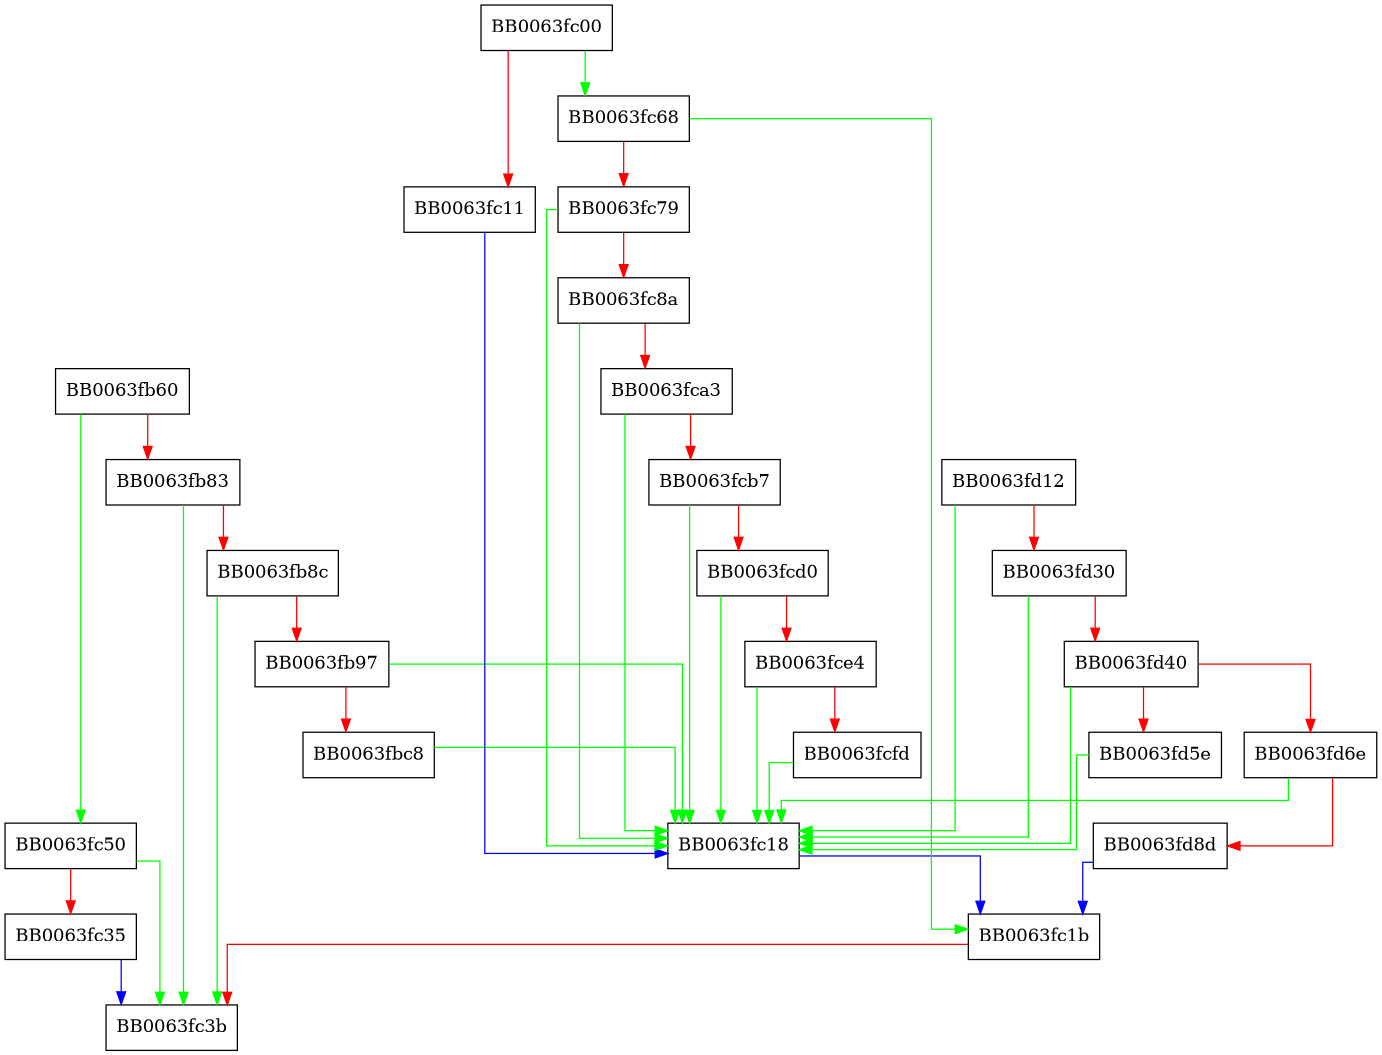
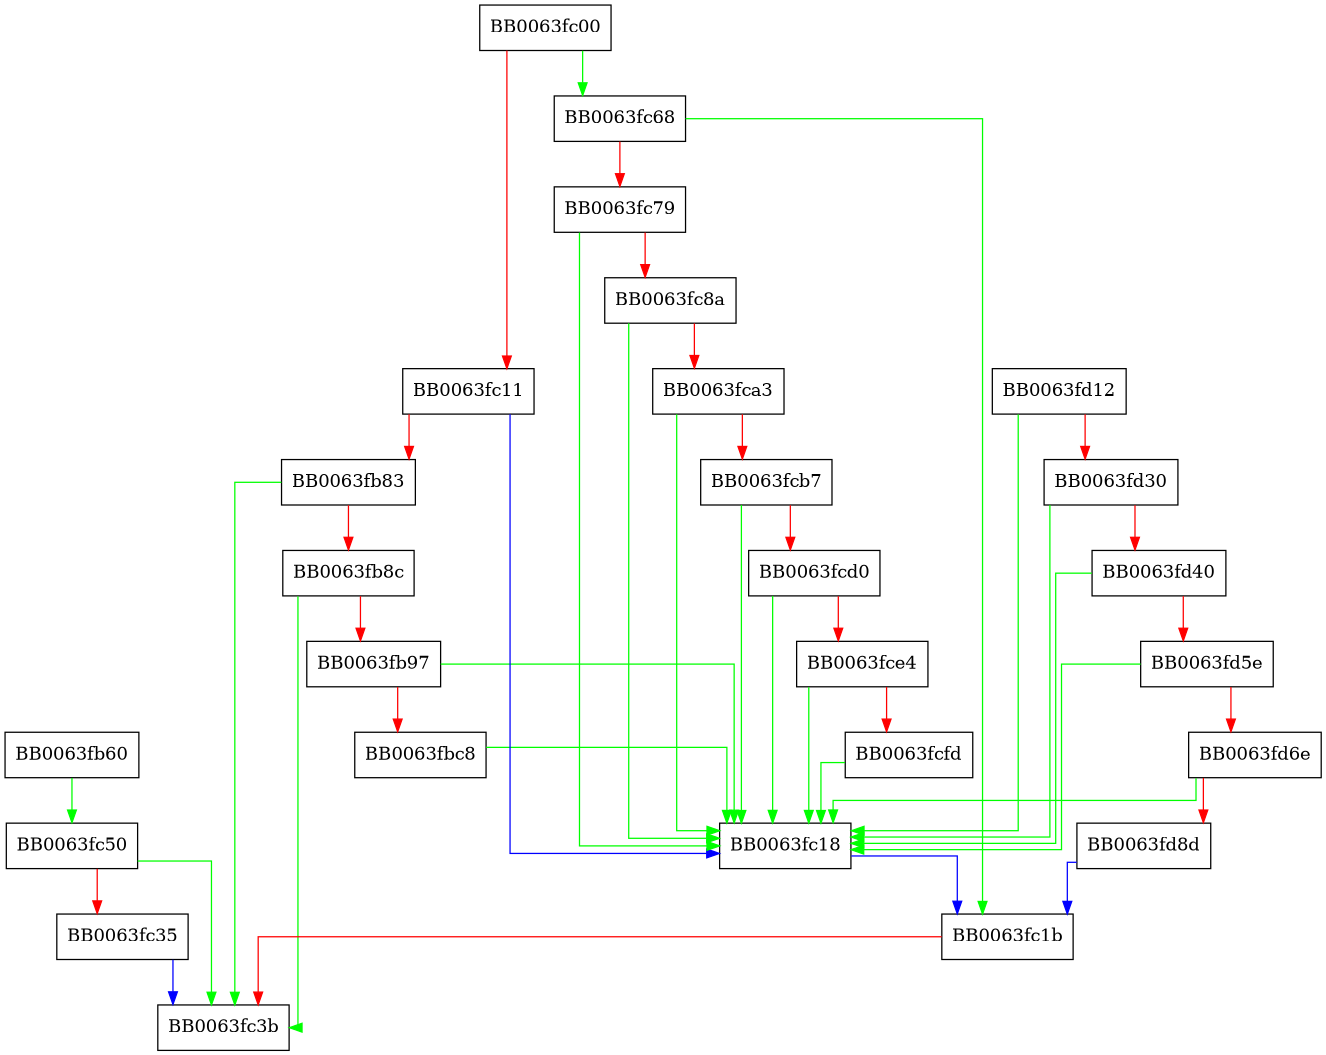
(148, 430) -> (409, 430)
(1282, 664) -> (1231, 703)
